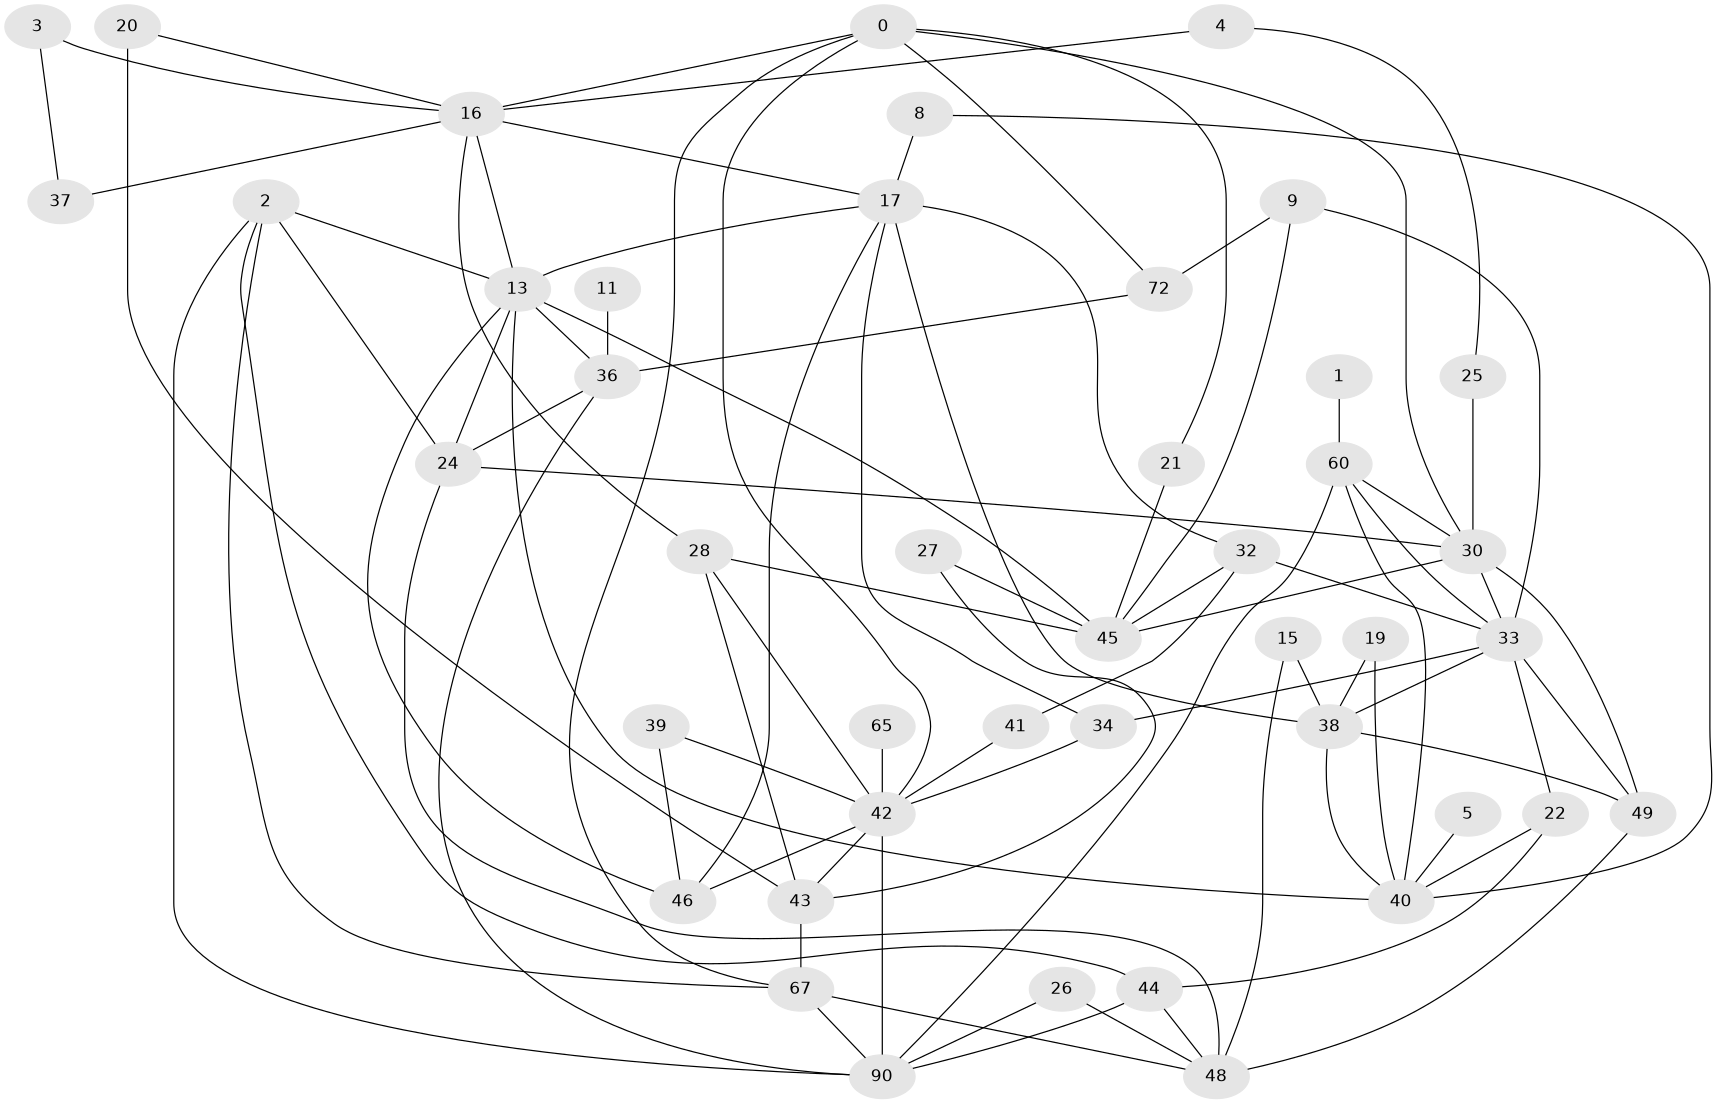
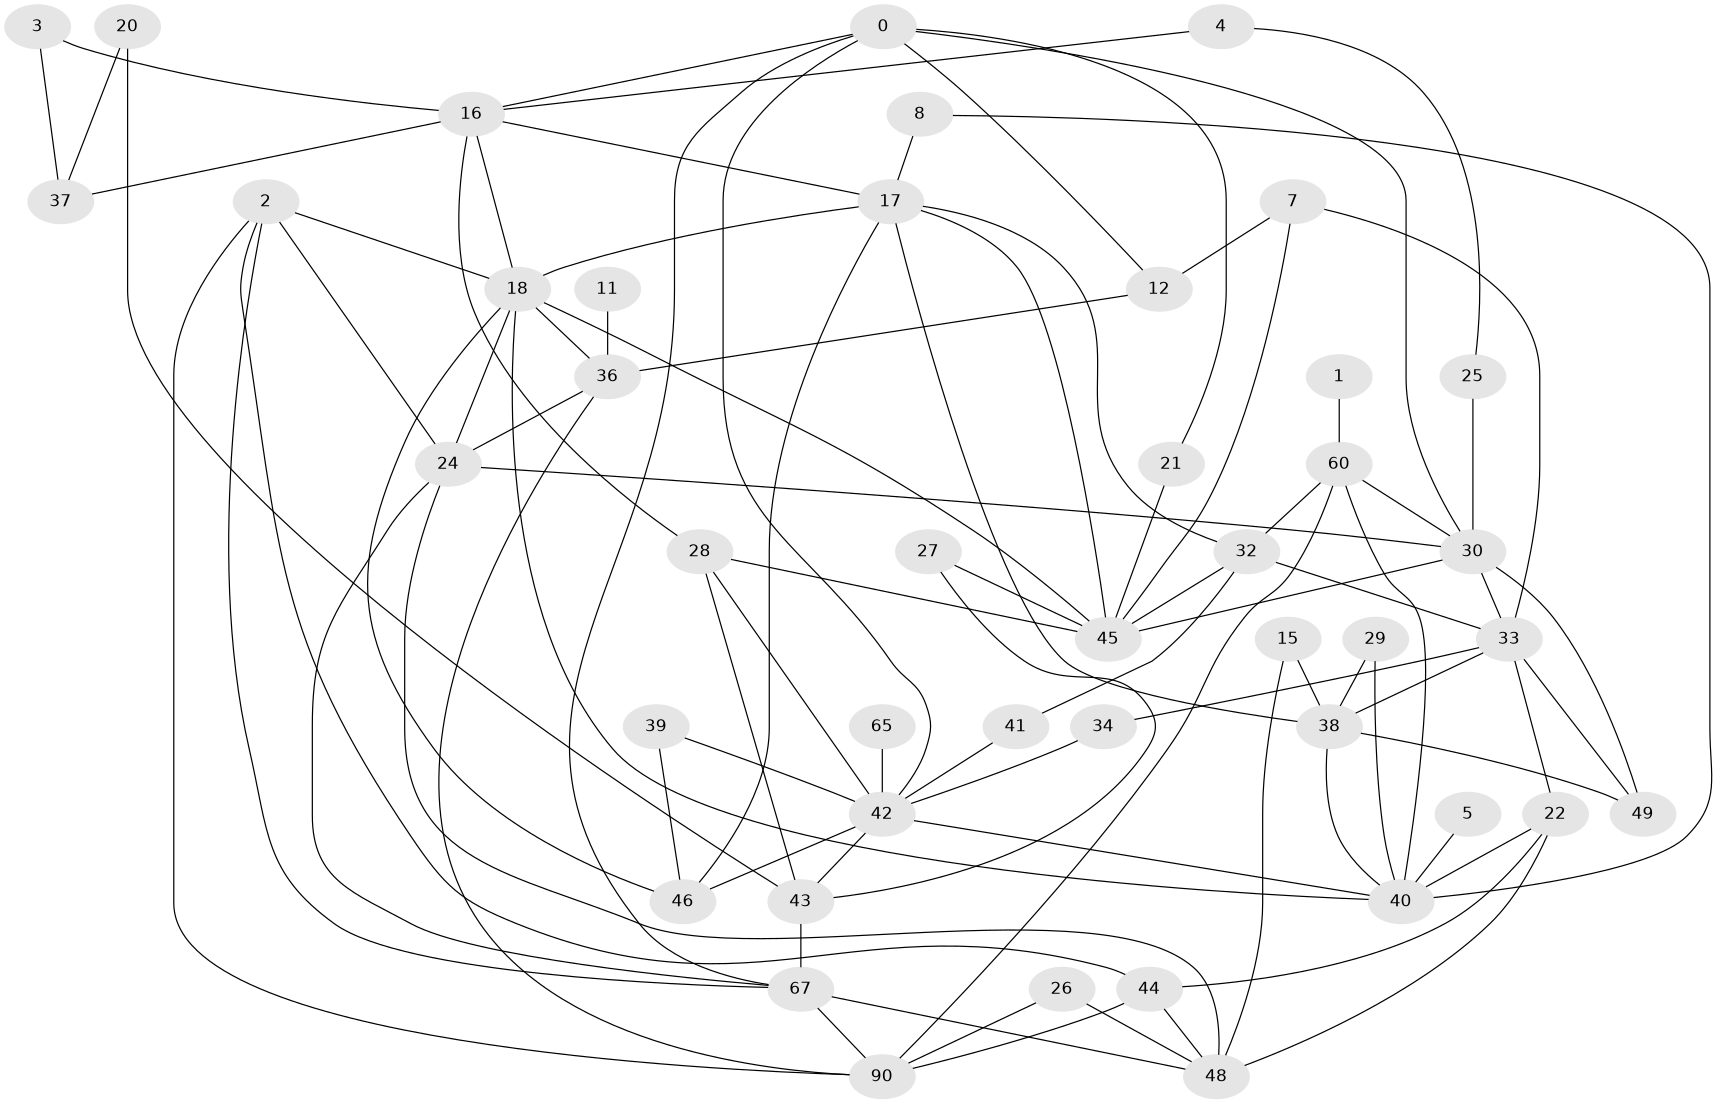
(300, 70) -> (94, 114)
(1293, 202) -> (1293, 202)
(518, 289) -> (518, 289)
(1159, 289) -> (1159, 289)
(862, 528) -> (1062, 383)
(1415, 559) -> (1293, 508)
(1376, 639) -> (1376, 639)
none -> (342, 884)
(882, 962) -> (1142, 858)
(1458, 985) -> (1419, 979)
